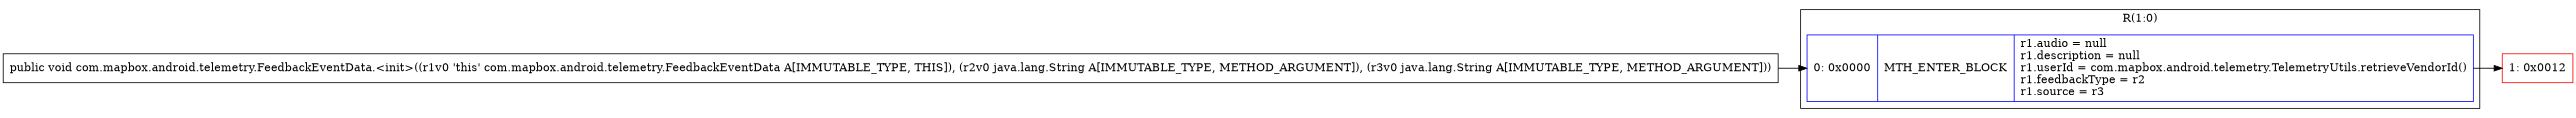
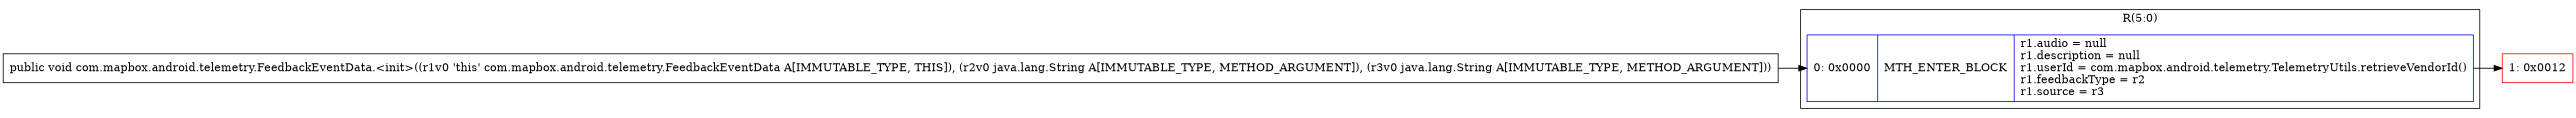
(2140, 19) -> (2140, 19)
